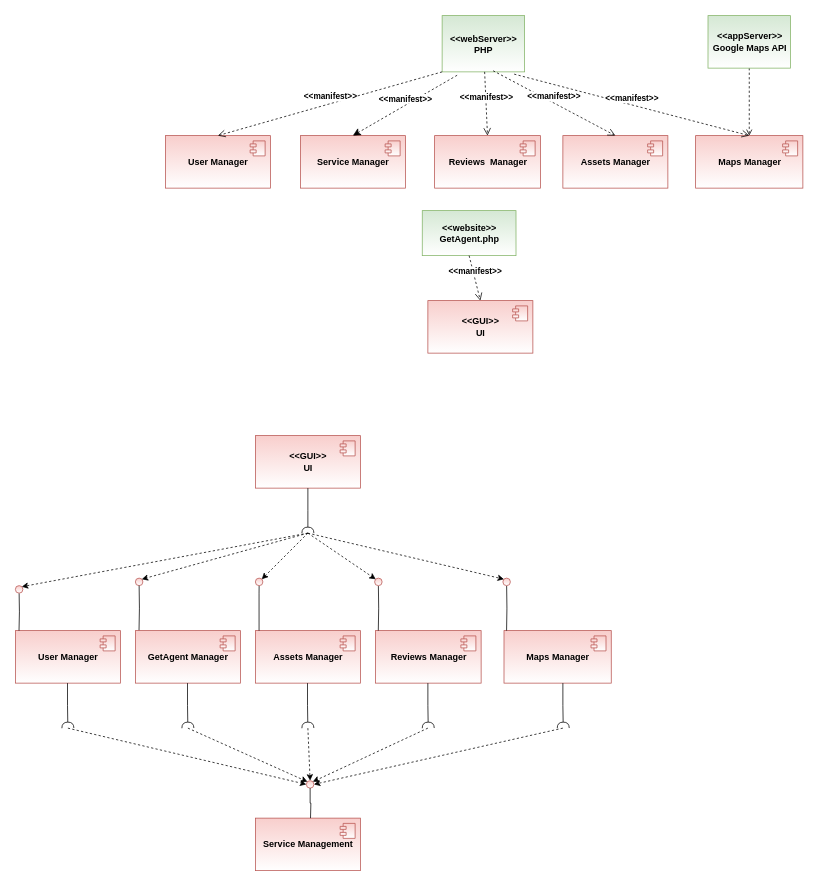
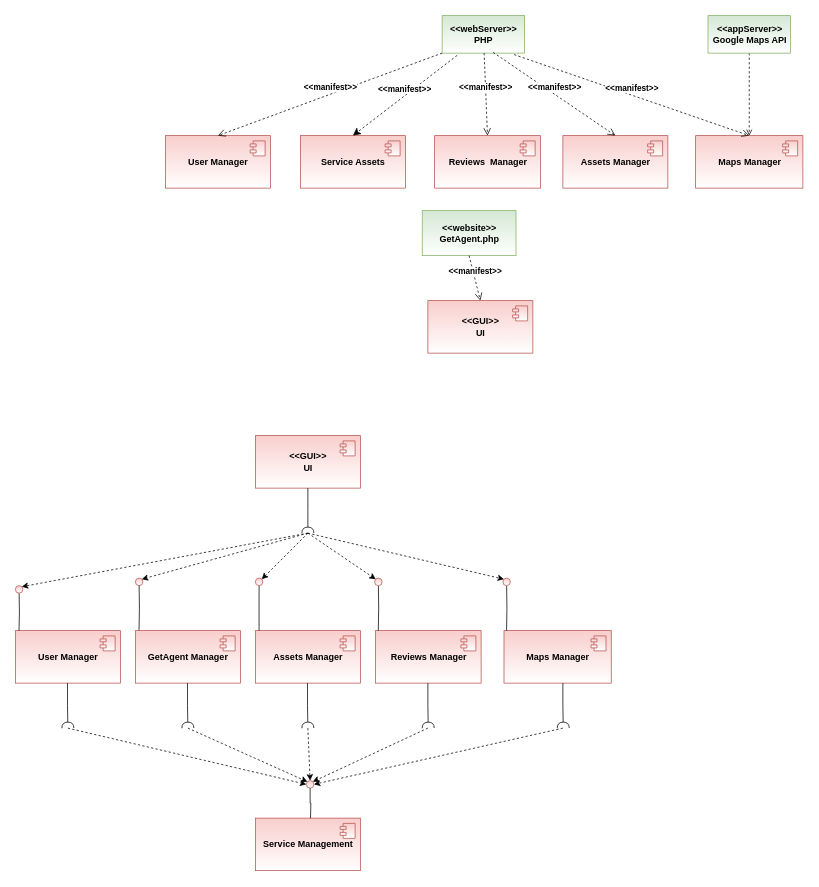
(749, 42) -> (749, 34)
(483, 44) -> (483, 34)
(353, 162) -> (353, 162)
